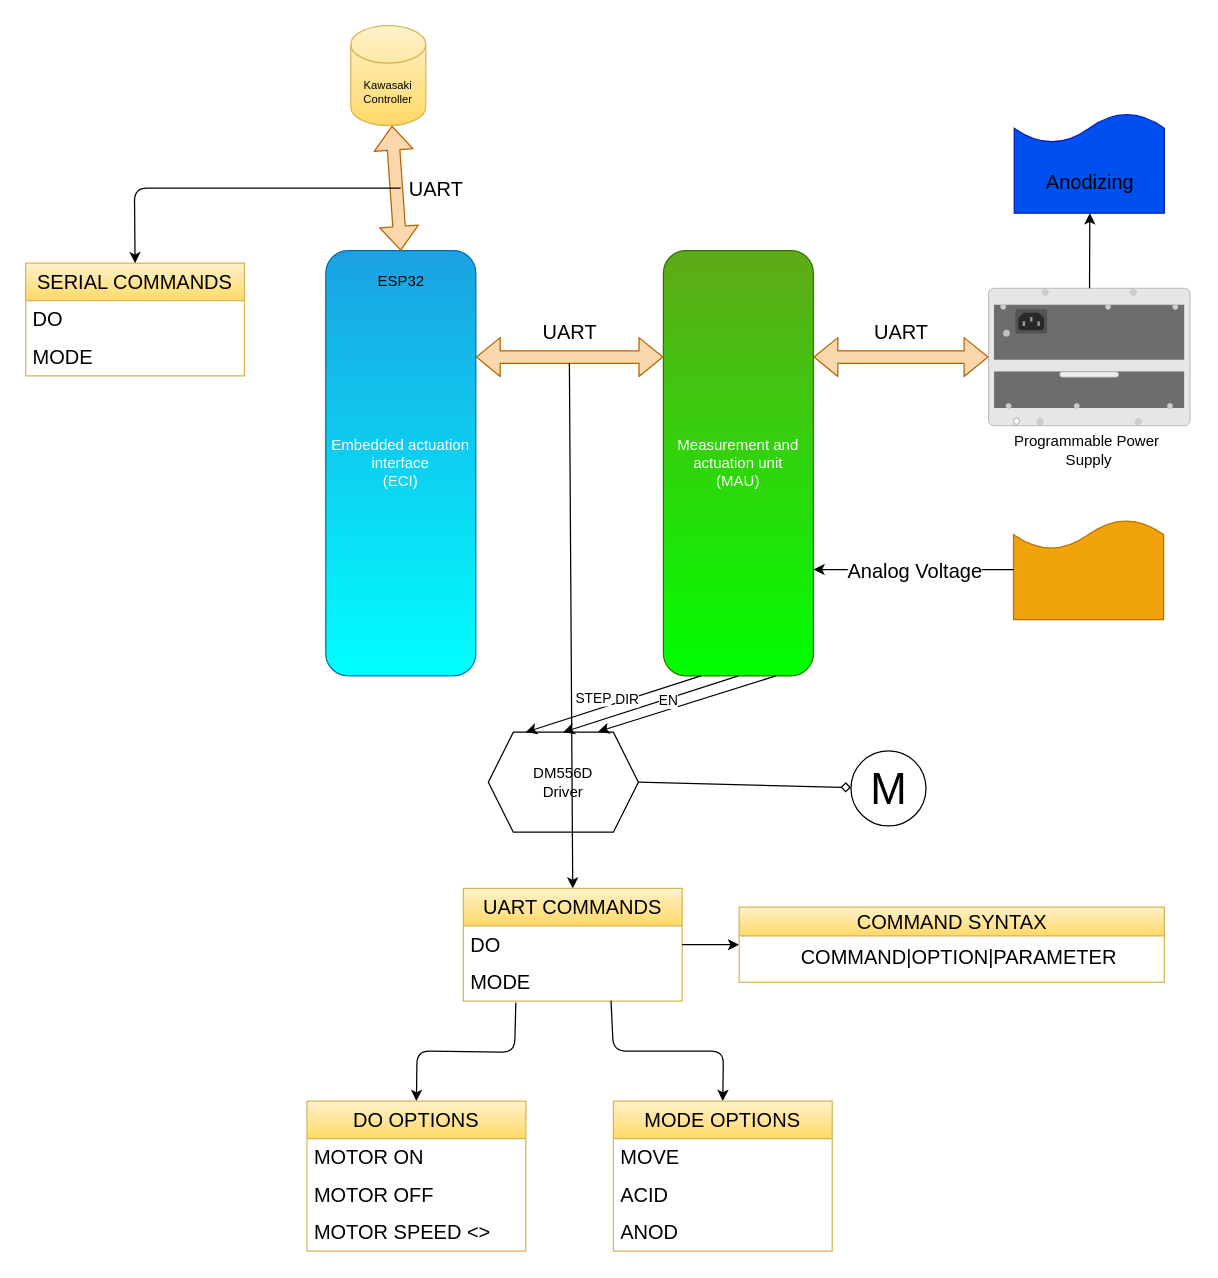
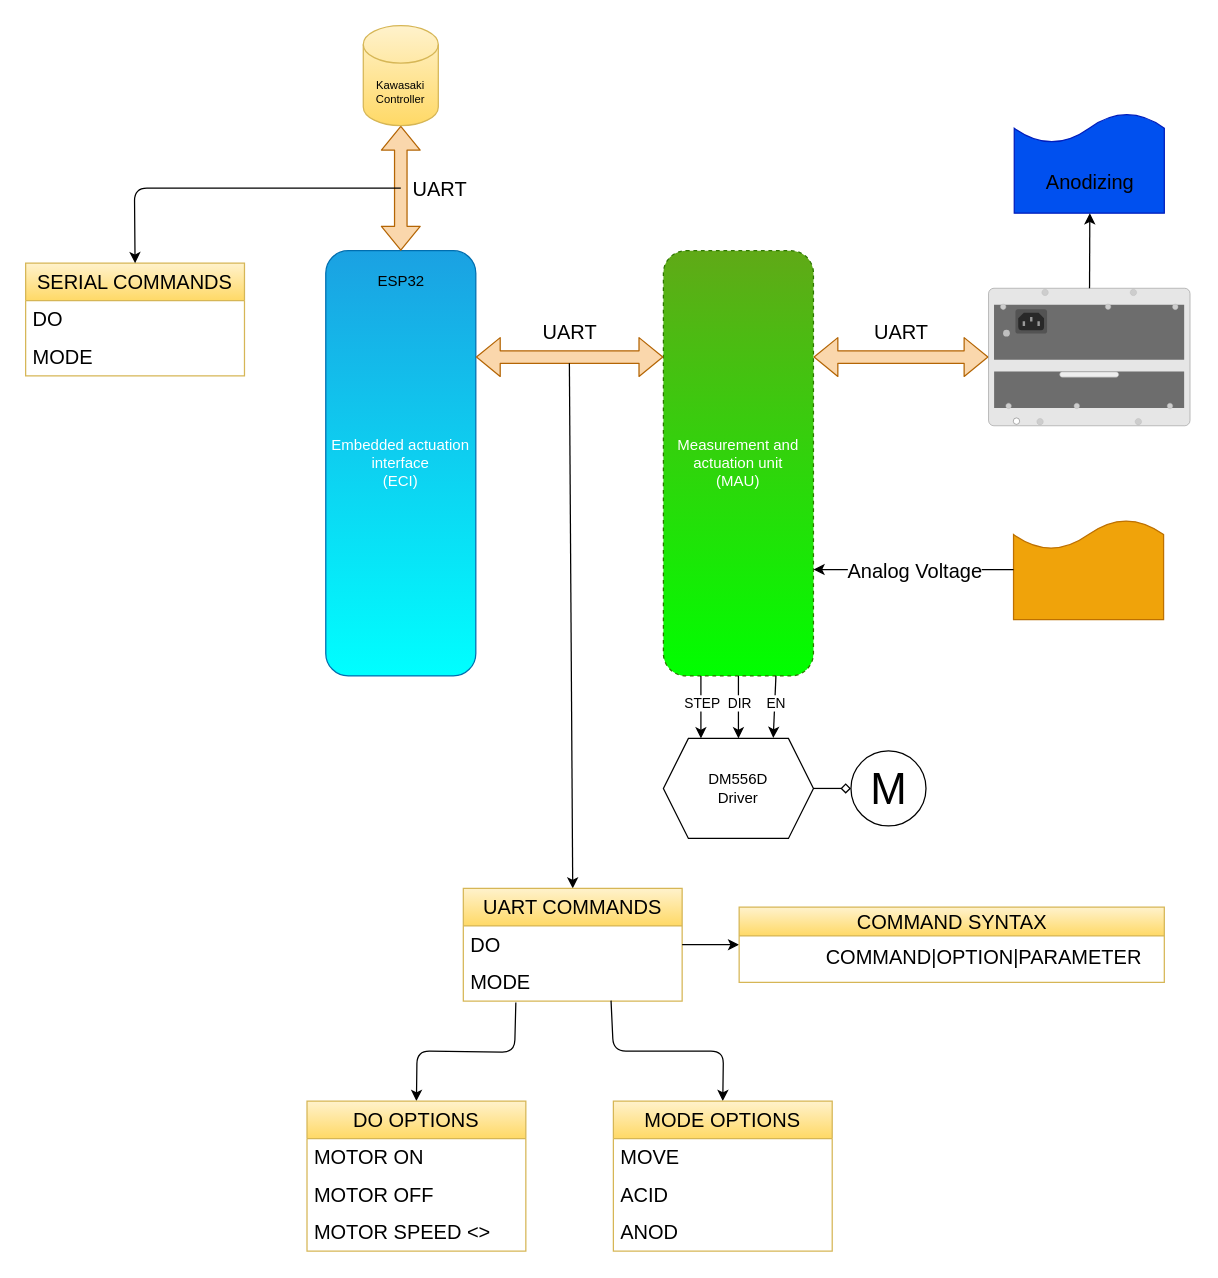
(388, 76) -> (401, 76)
(1088, 451) -> none
(738, 463) -> (738, 463)
(563, 782) -> (738, 788)
(958, 957) -> (983, 957)
